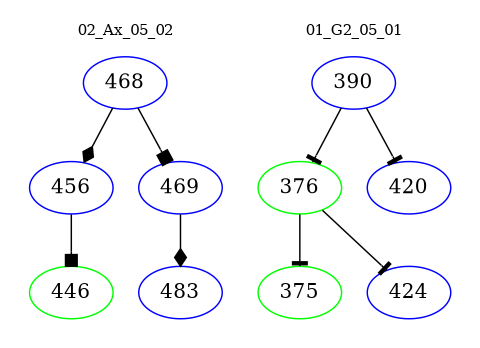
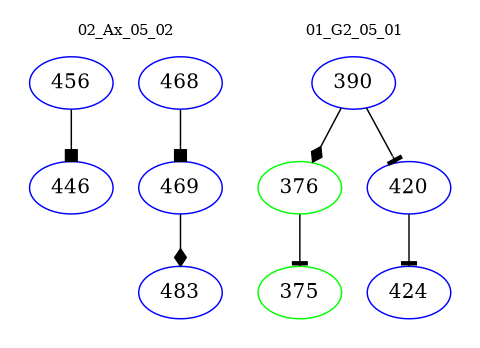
(103, 127) -> none
(329, 132) -> (331, 127)
(352, 238) -> (409, 237)
(71, 293) -> (71, 188)
